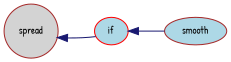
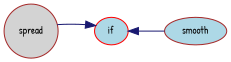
(82, 38) -> (71, 24)
